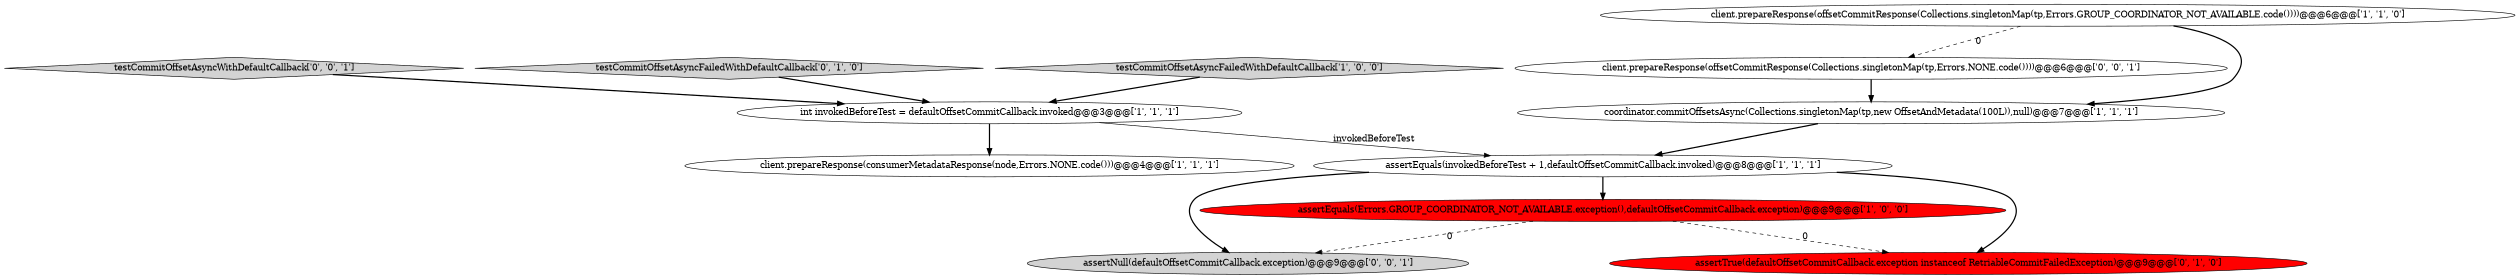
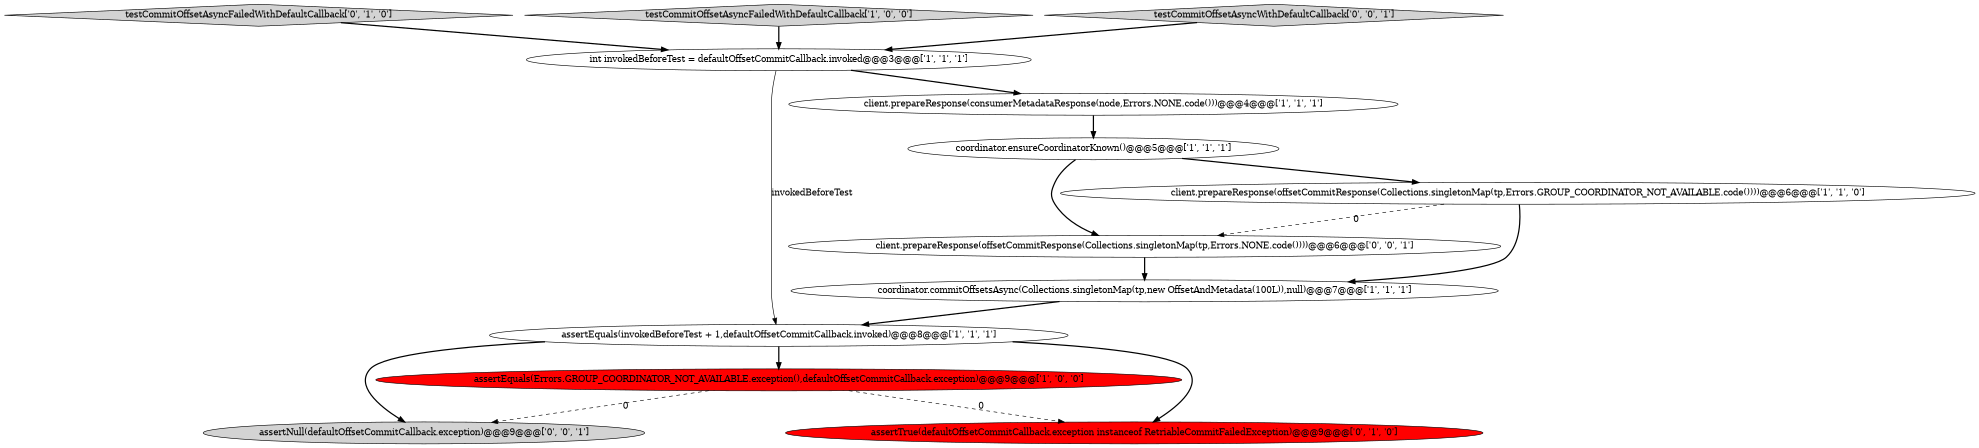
none -> (1093, 149)
